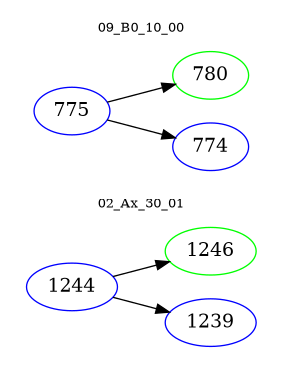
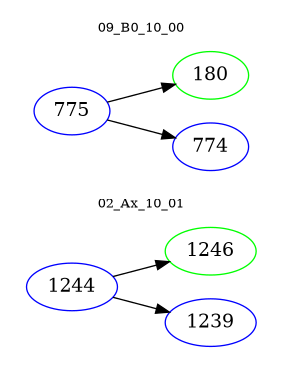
(211, 75) -> (211, 75)
(141, 204) -> (141, 204)
